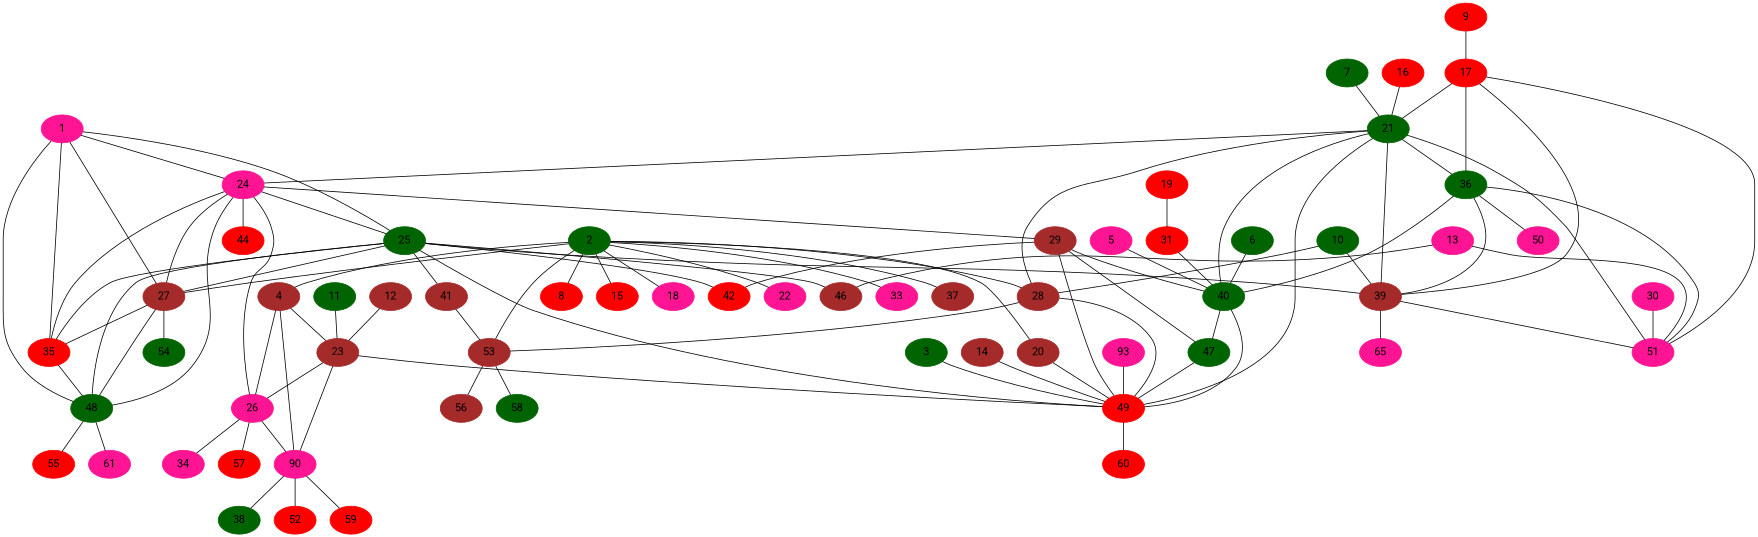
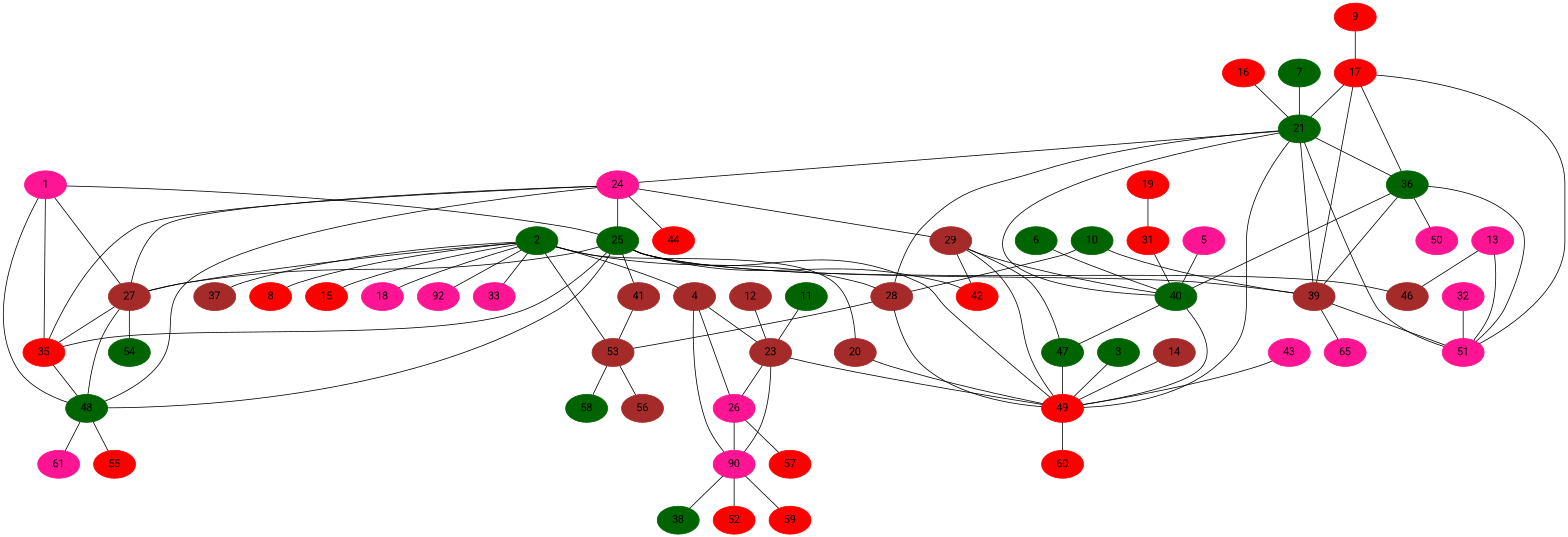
(153, 157) -> none
(249, 290) -> none
(785, 297) -> (438, 297)
(1653, 297) -> (1463, 297)
(1124, 352) -> (1289, 352)
(183, 464) -> none
